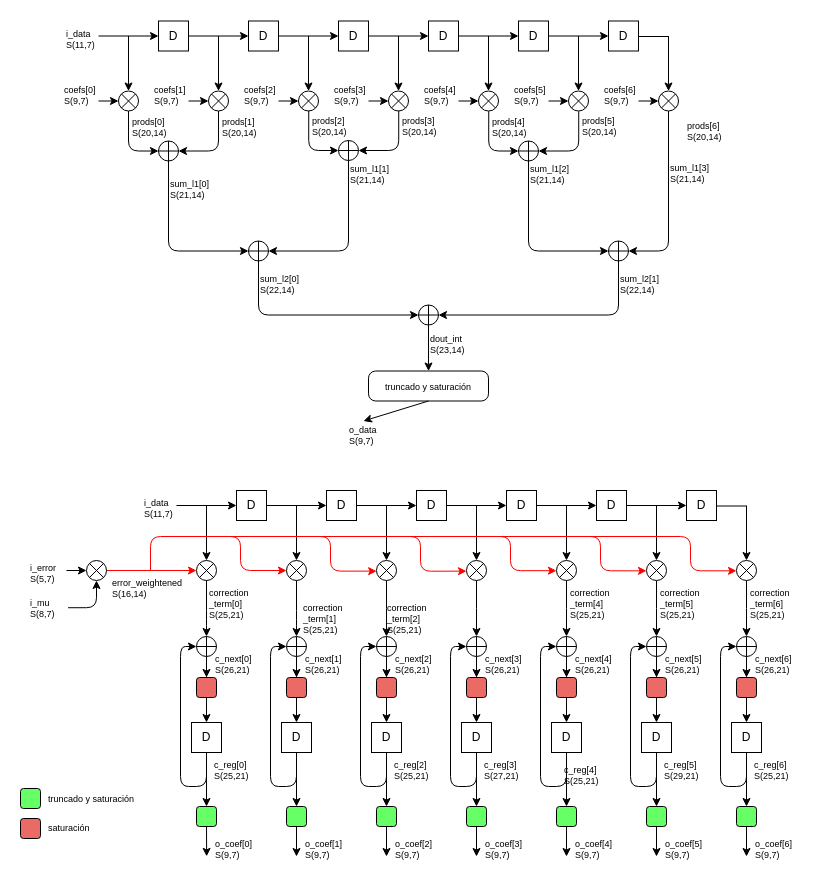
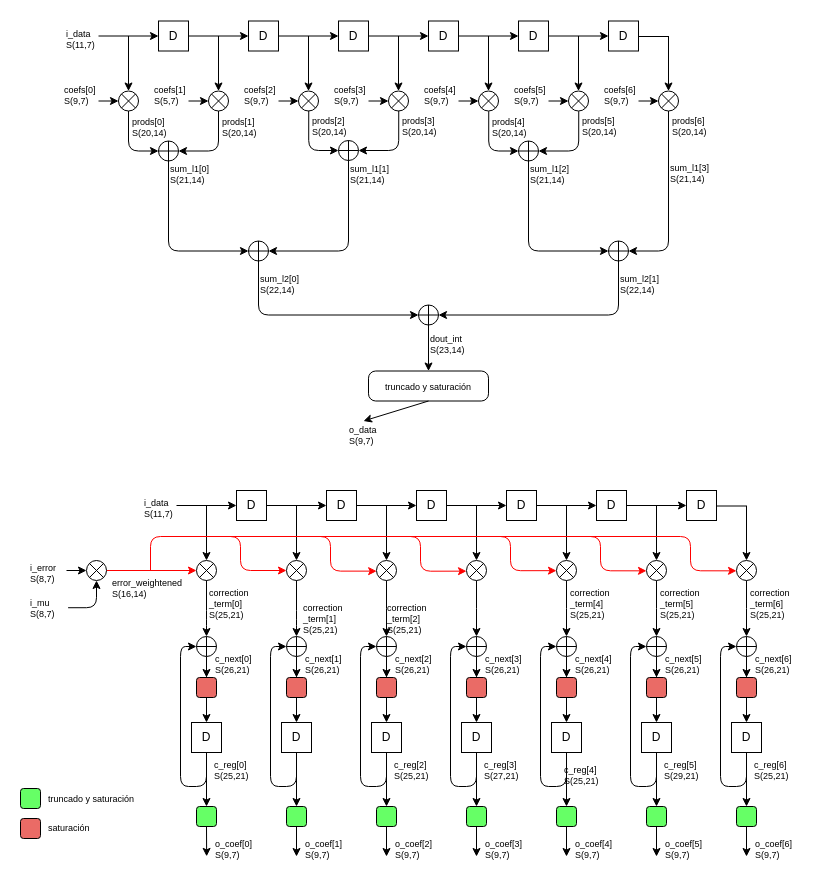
(175, 96) -> (175, 96)
(706, 129) -> (691, 124)
(194, 186) -> (194, 171)
(47, 574) -> (47, 574)
